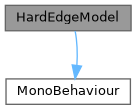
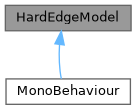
(77, 48) -> (59, 62)
